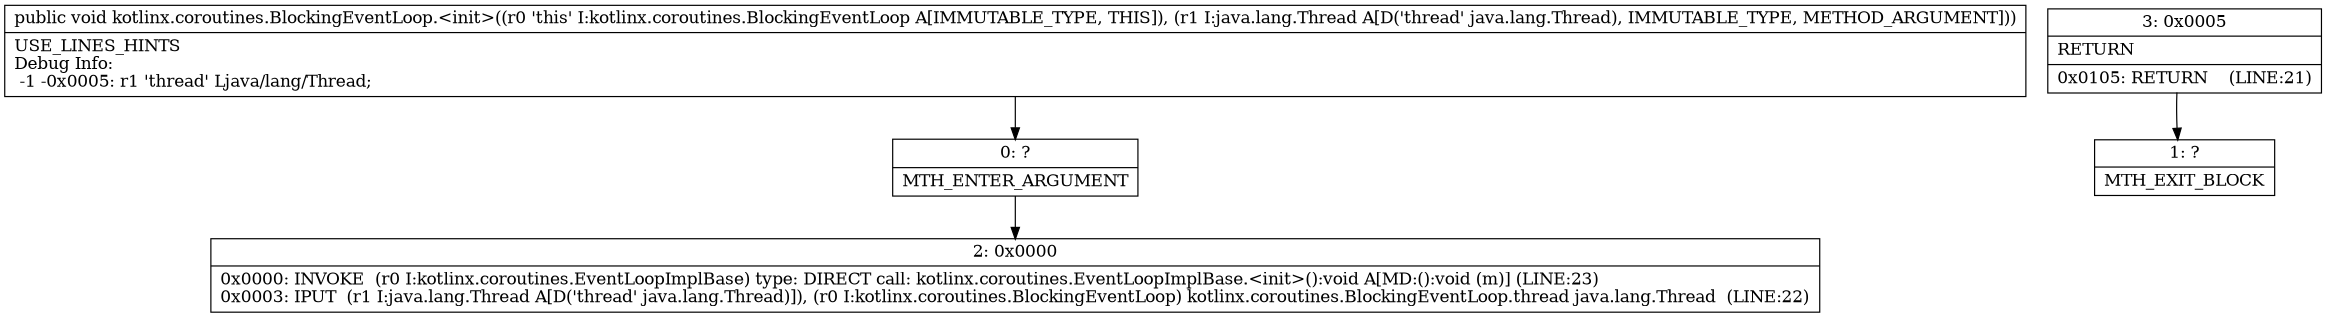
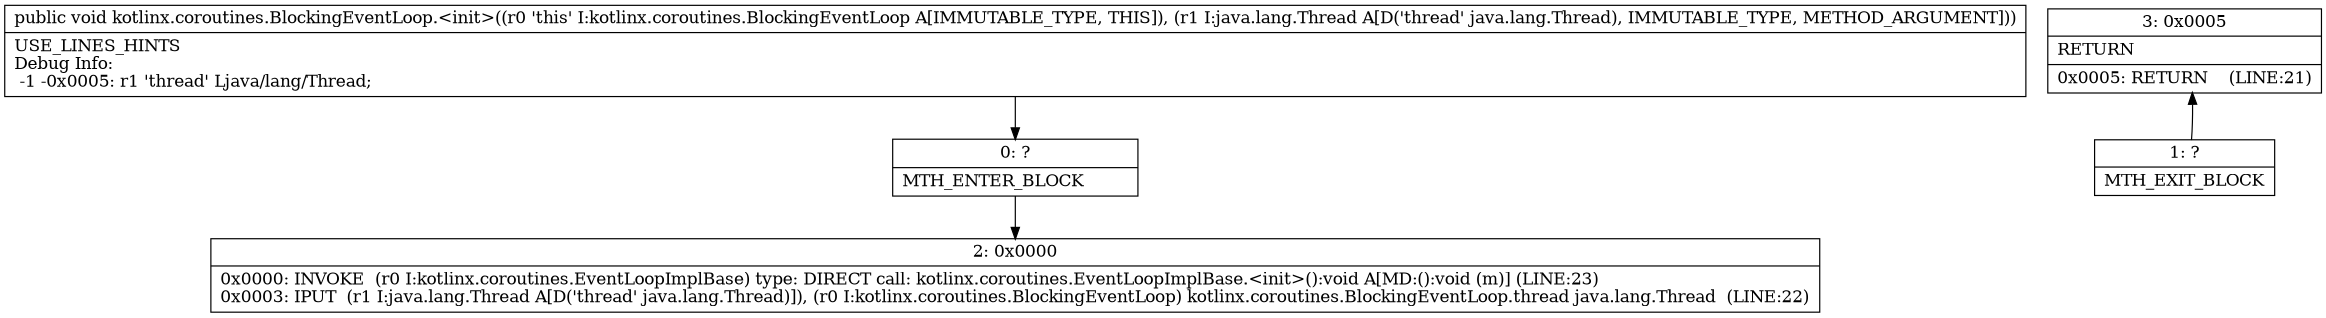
(2185, 78) -> (2185, 78)
(2177, 110) -> (2192, 122)
(1015, 181) -> (993, 181)
